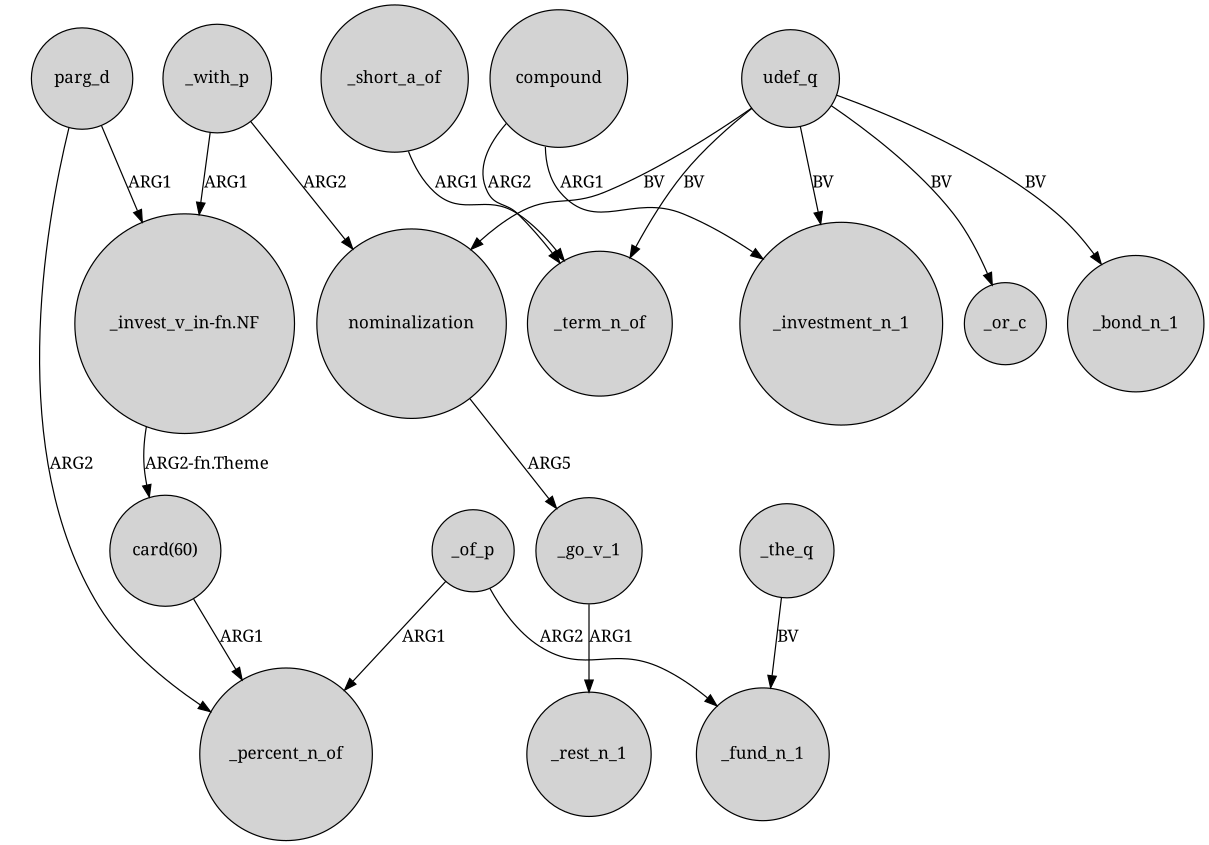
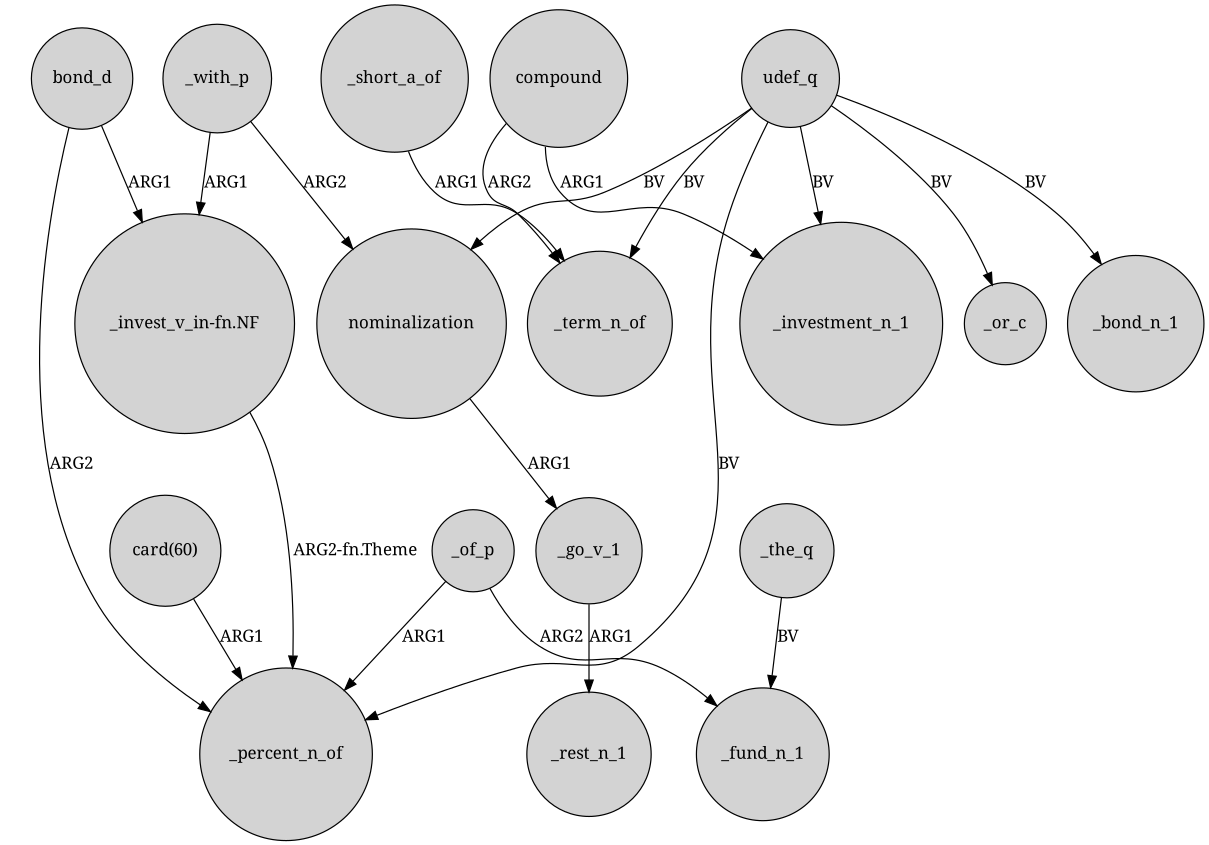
(82, 79) -> (82, 79)
(144, 456) -> (286, 531)
(550, 464) -> (550, 464)
none -> (712, 528)
